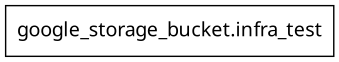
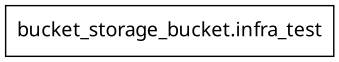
(170, 31) -> (170, 31)
